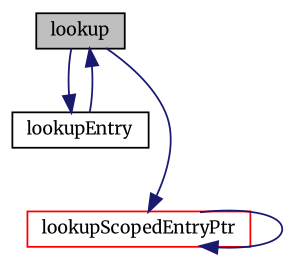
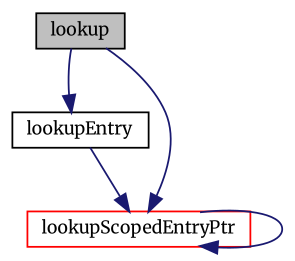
(92, 90) -> (105, 172)
